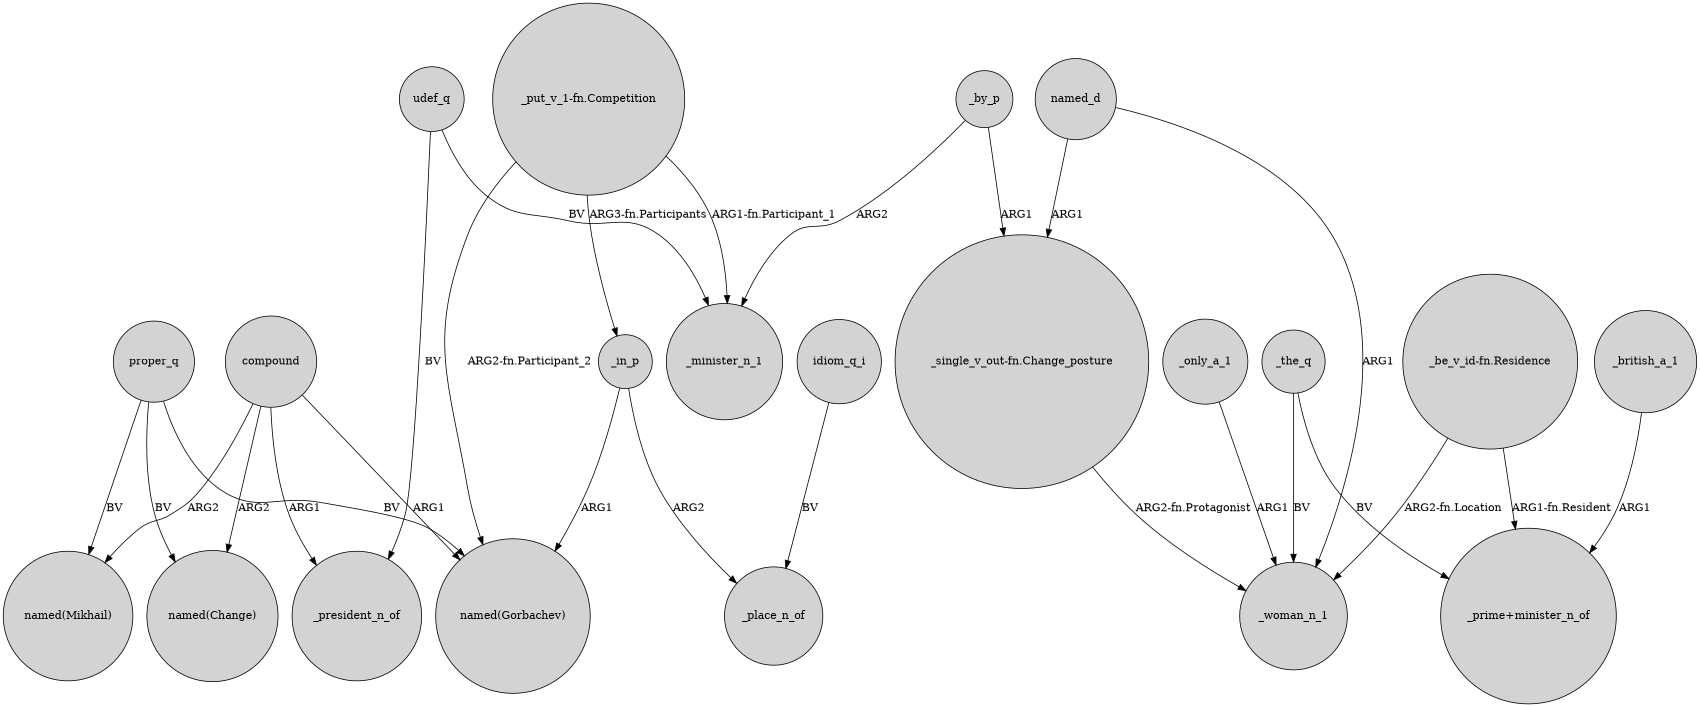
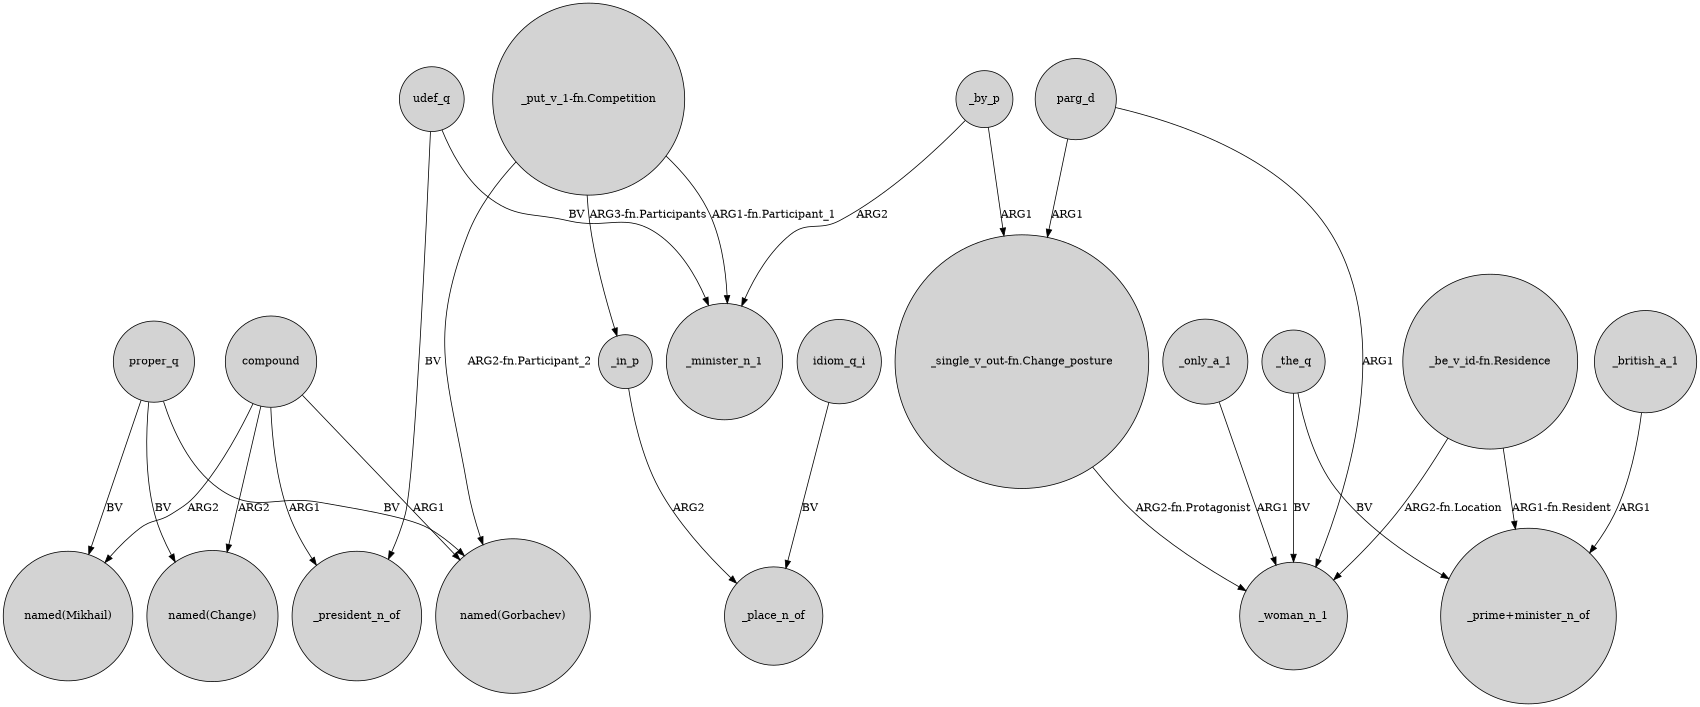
(1076, 99) -> (1076, 99)
(596, 469) -> none
